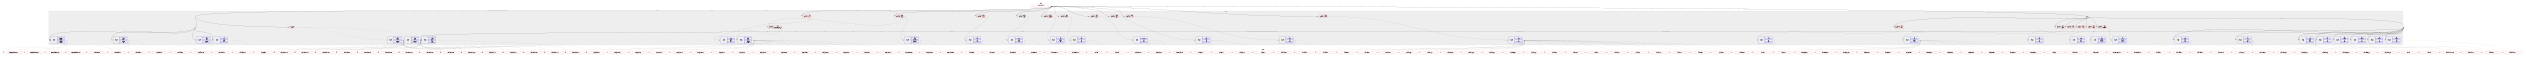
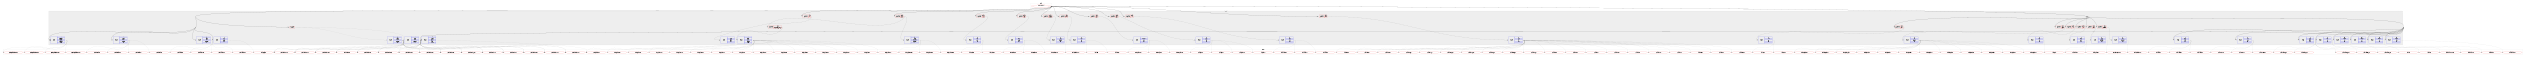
(2325, 52) -> none
